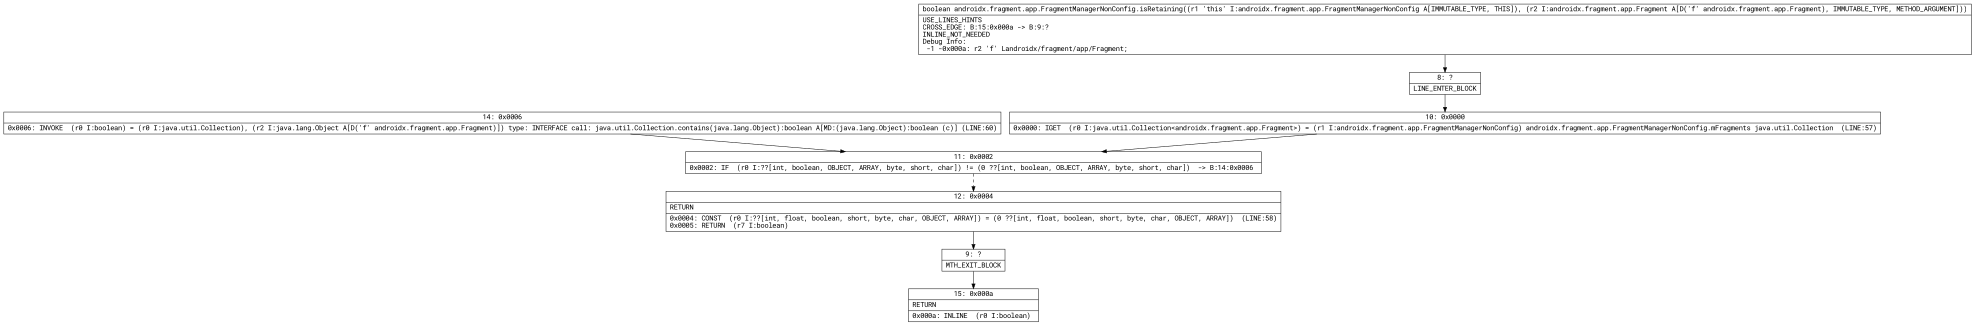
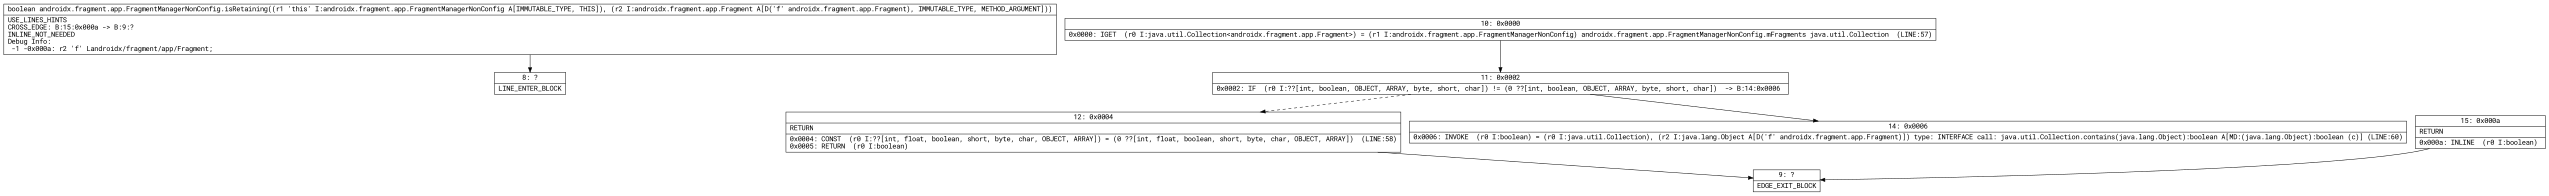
(1445, 101) -> none
(735, 143) -> (1702, 107)
(731, 226) -> (851, 146)
(973, 265) -> (1787, 186)
(973, 278) -> (2128, 172)
